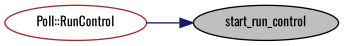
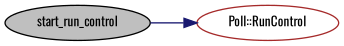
(163, 23) -> (167, 23)
